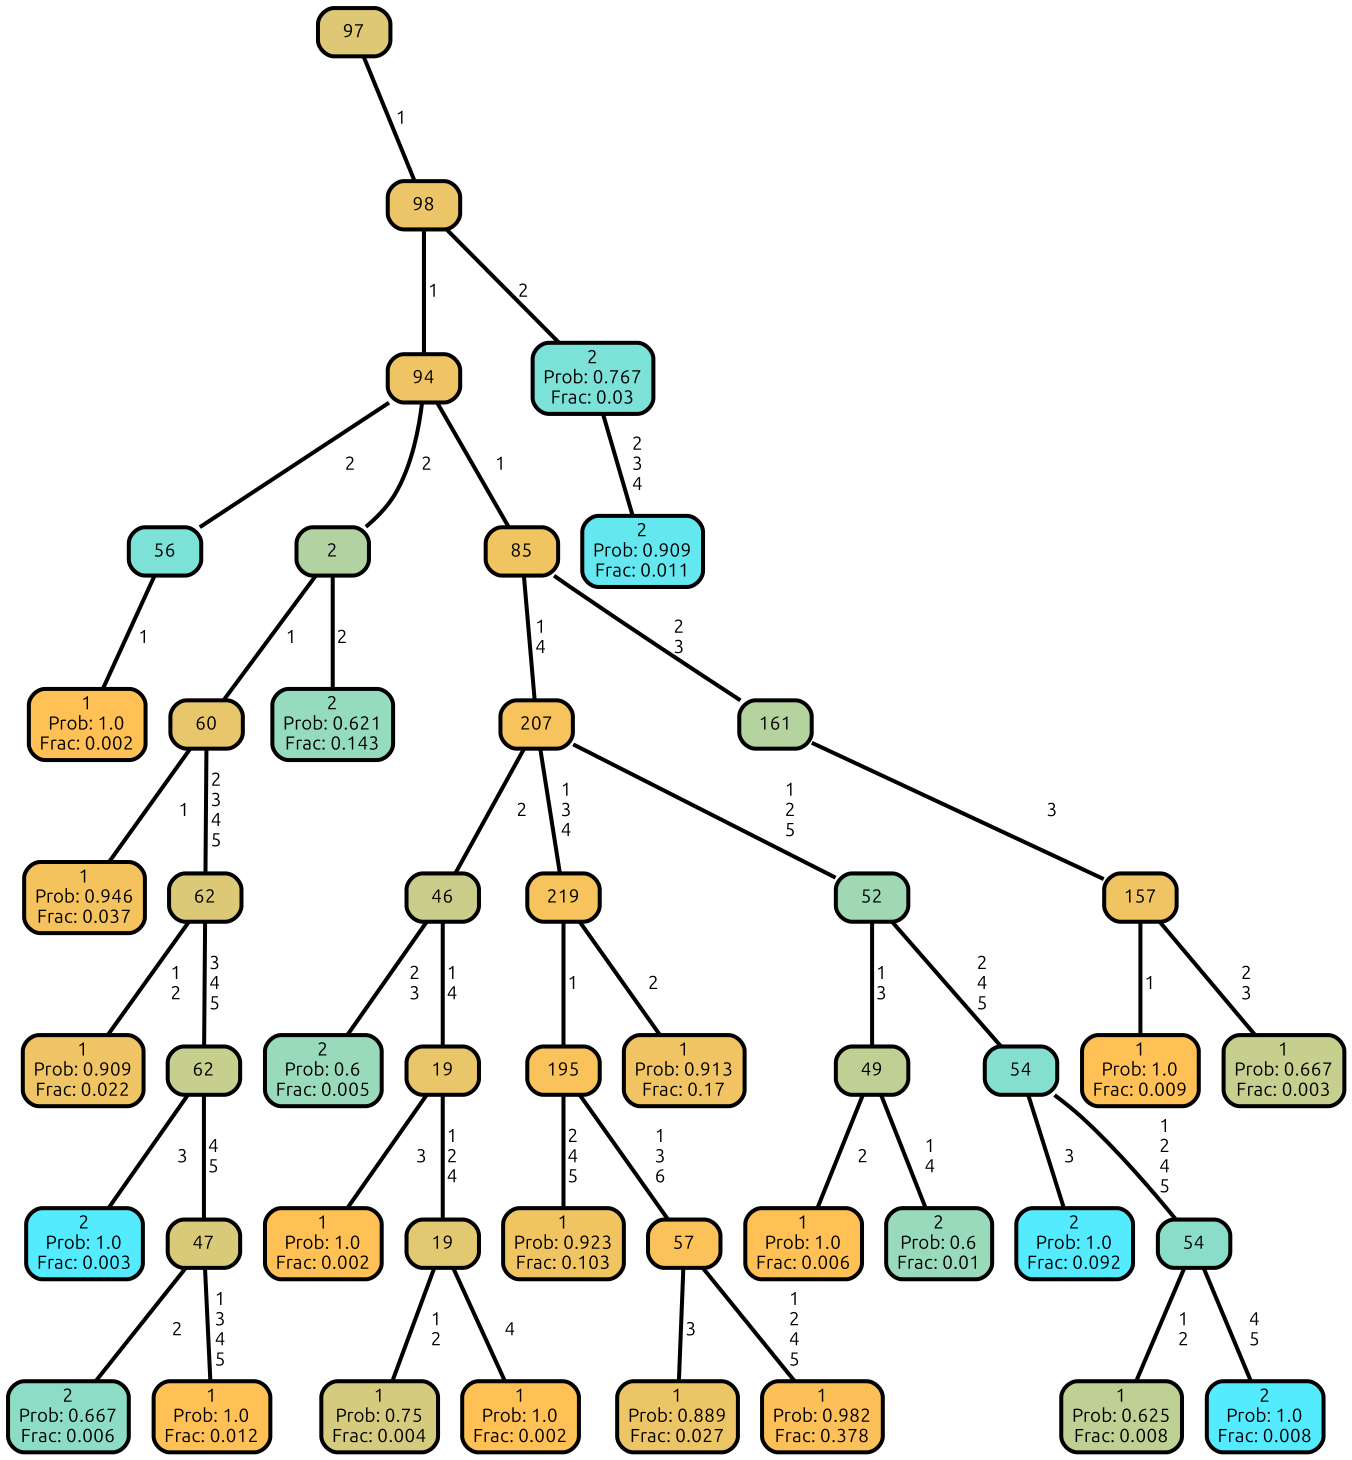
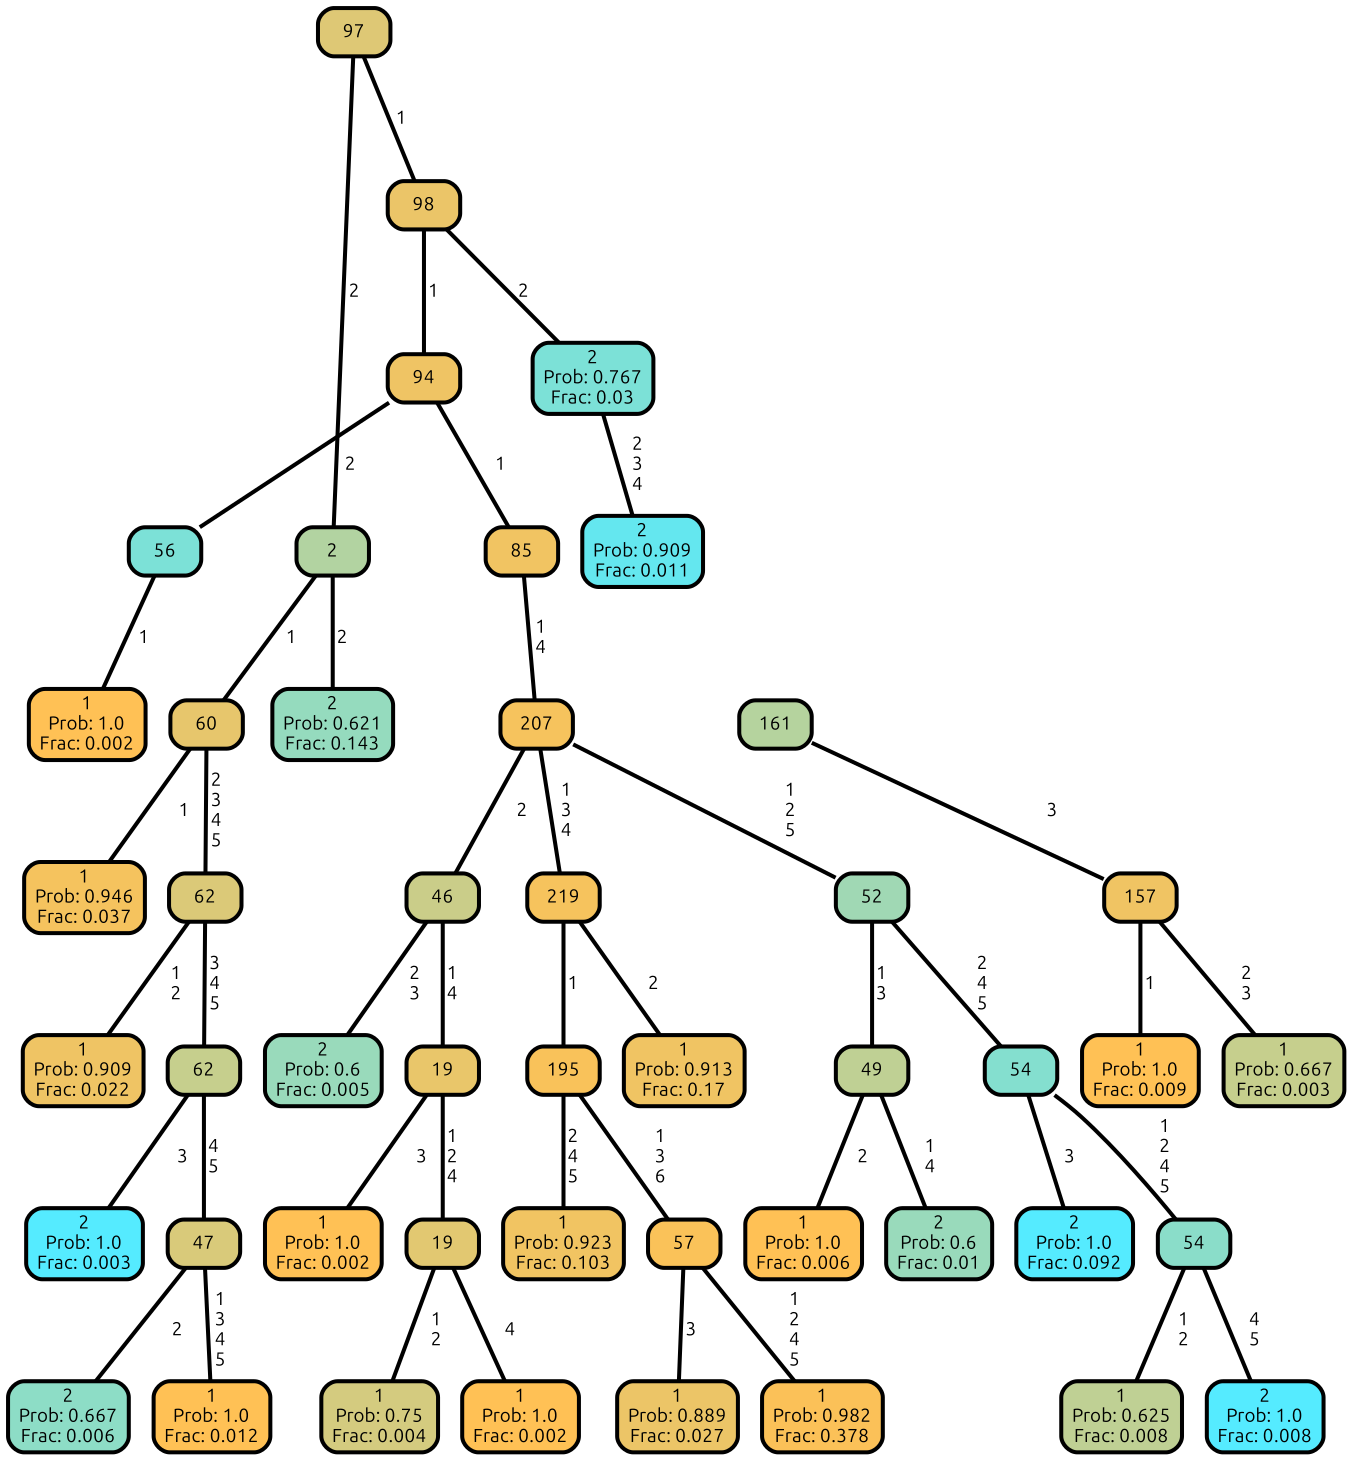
(406, 471) -> (343, 292)
(647, 639) -> none
